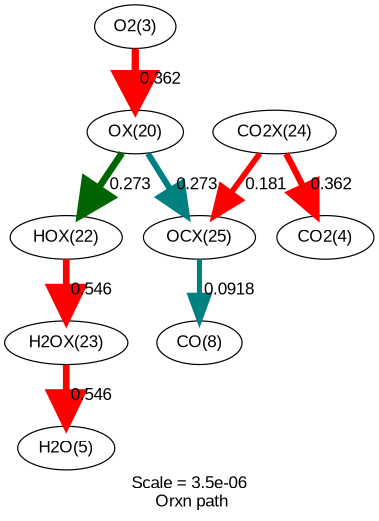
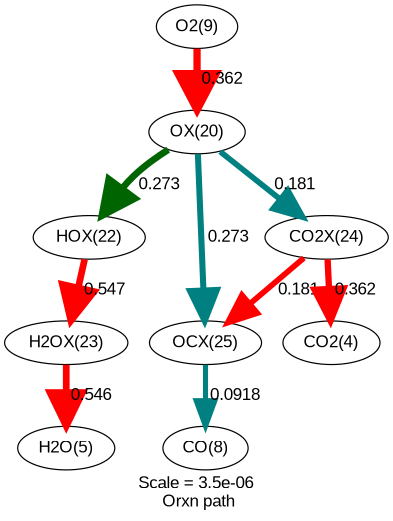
(135, 27) -> (197, 27)
none -> (250, 175)
(89, 290) -> (103, 290)
